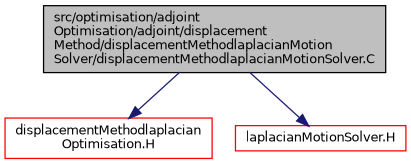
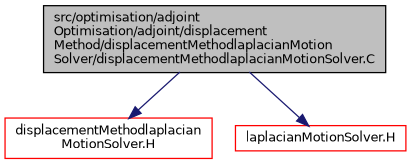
(109, 138) -> (109, 138)
